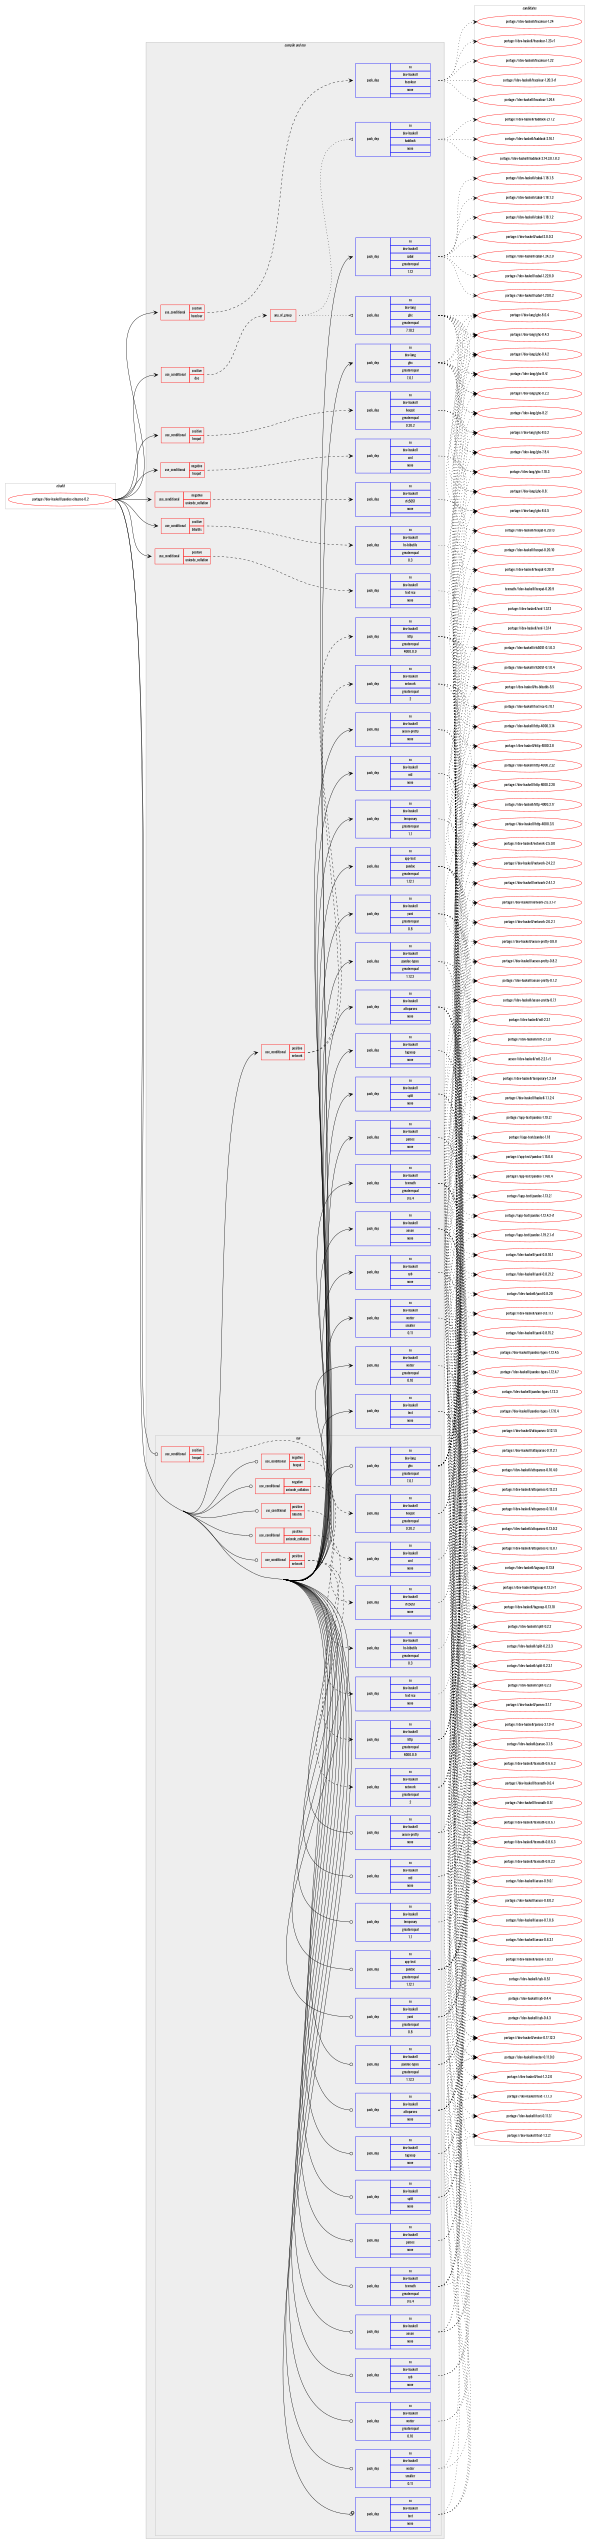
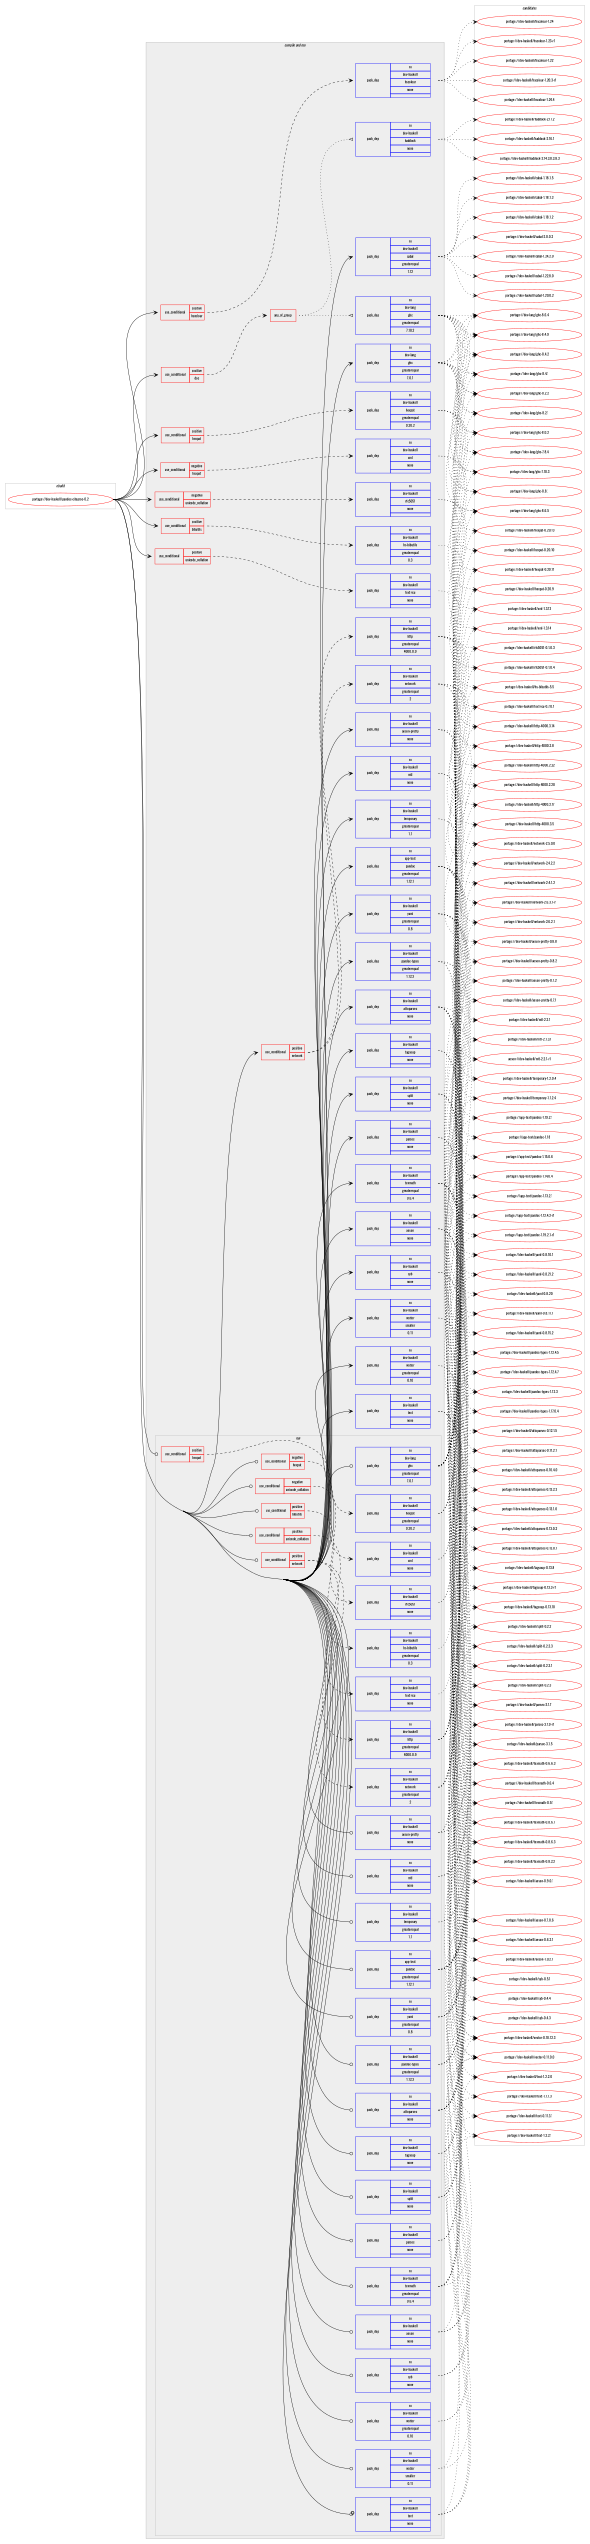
(530, 159) -> (530, 159)
(530, 335) -> (530, 335)
(530, 589) -> (530, 589)
(530, 1098) -> (530, 1098)
(530, 1901) -> none
(530, 2038) -> (530, 2038)
